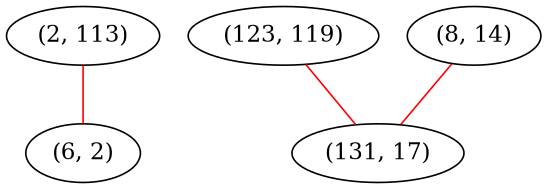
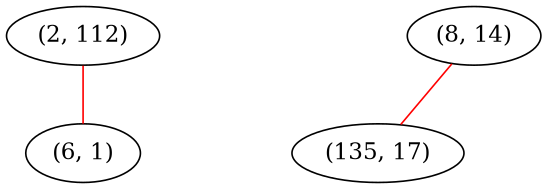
(83, 36) -> (83, 36)
(283, 36) -> none
(83, 153) -> (83, 153)
(378, 153) -> (378, 153)
